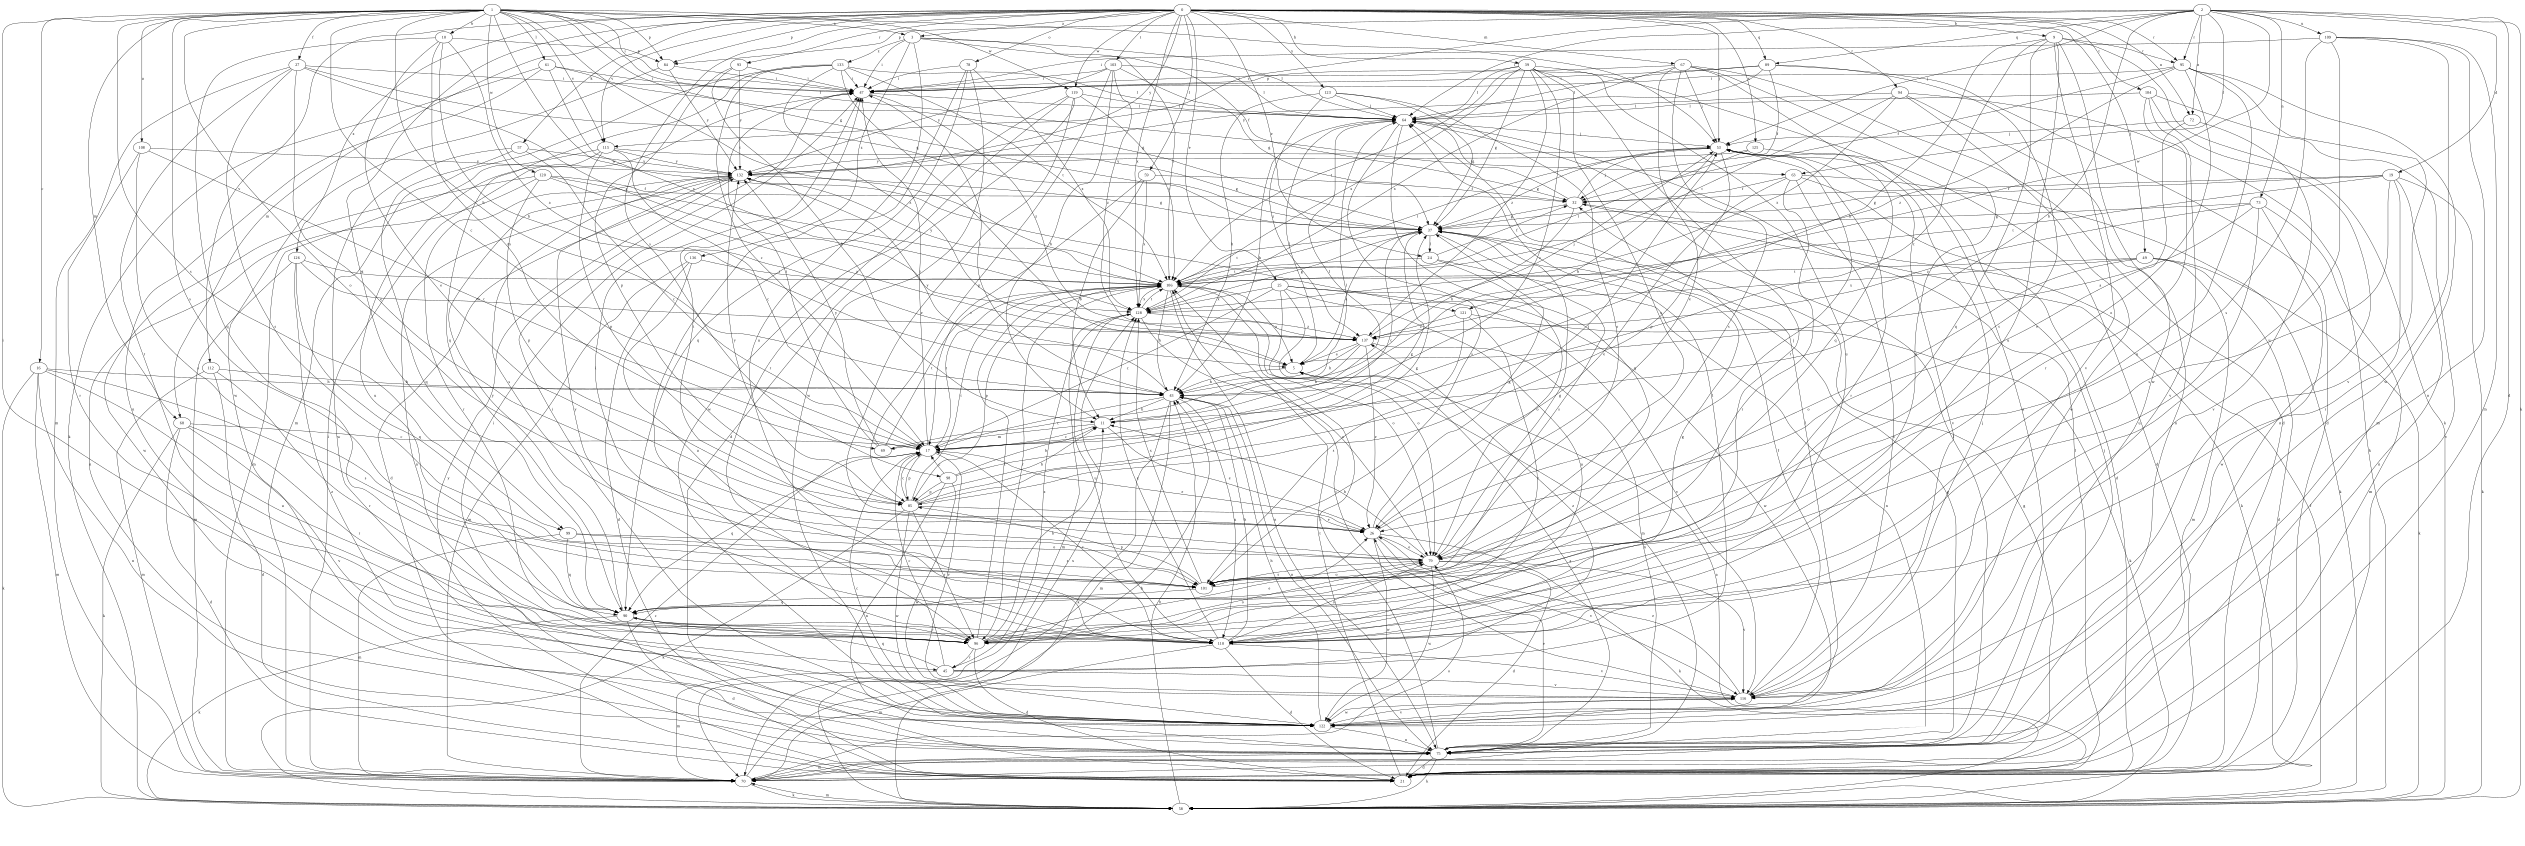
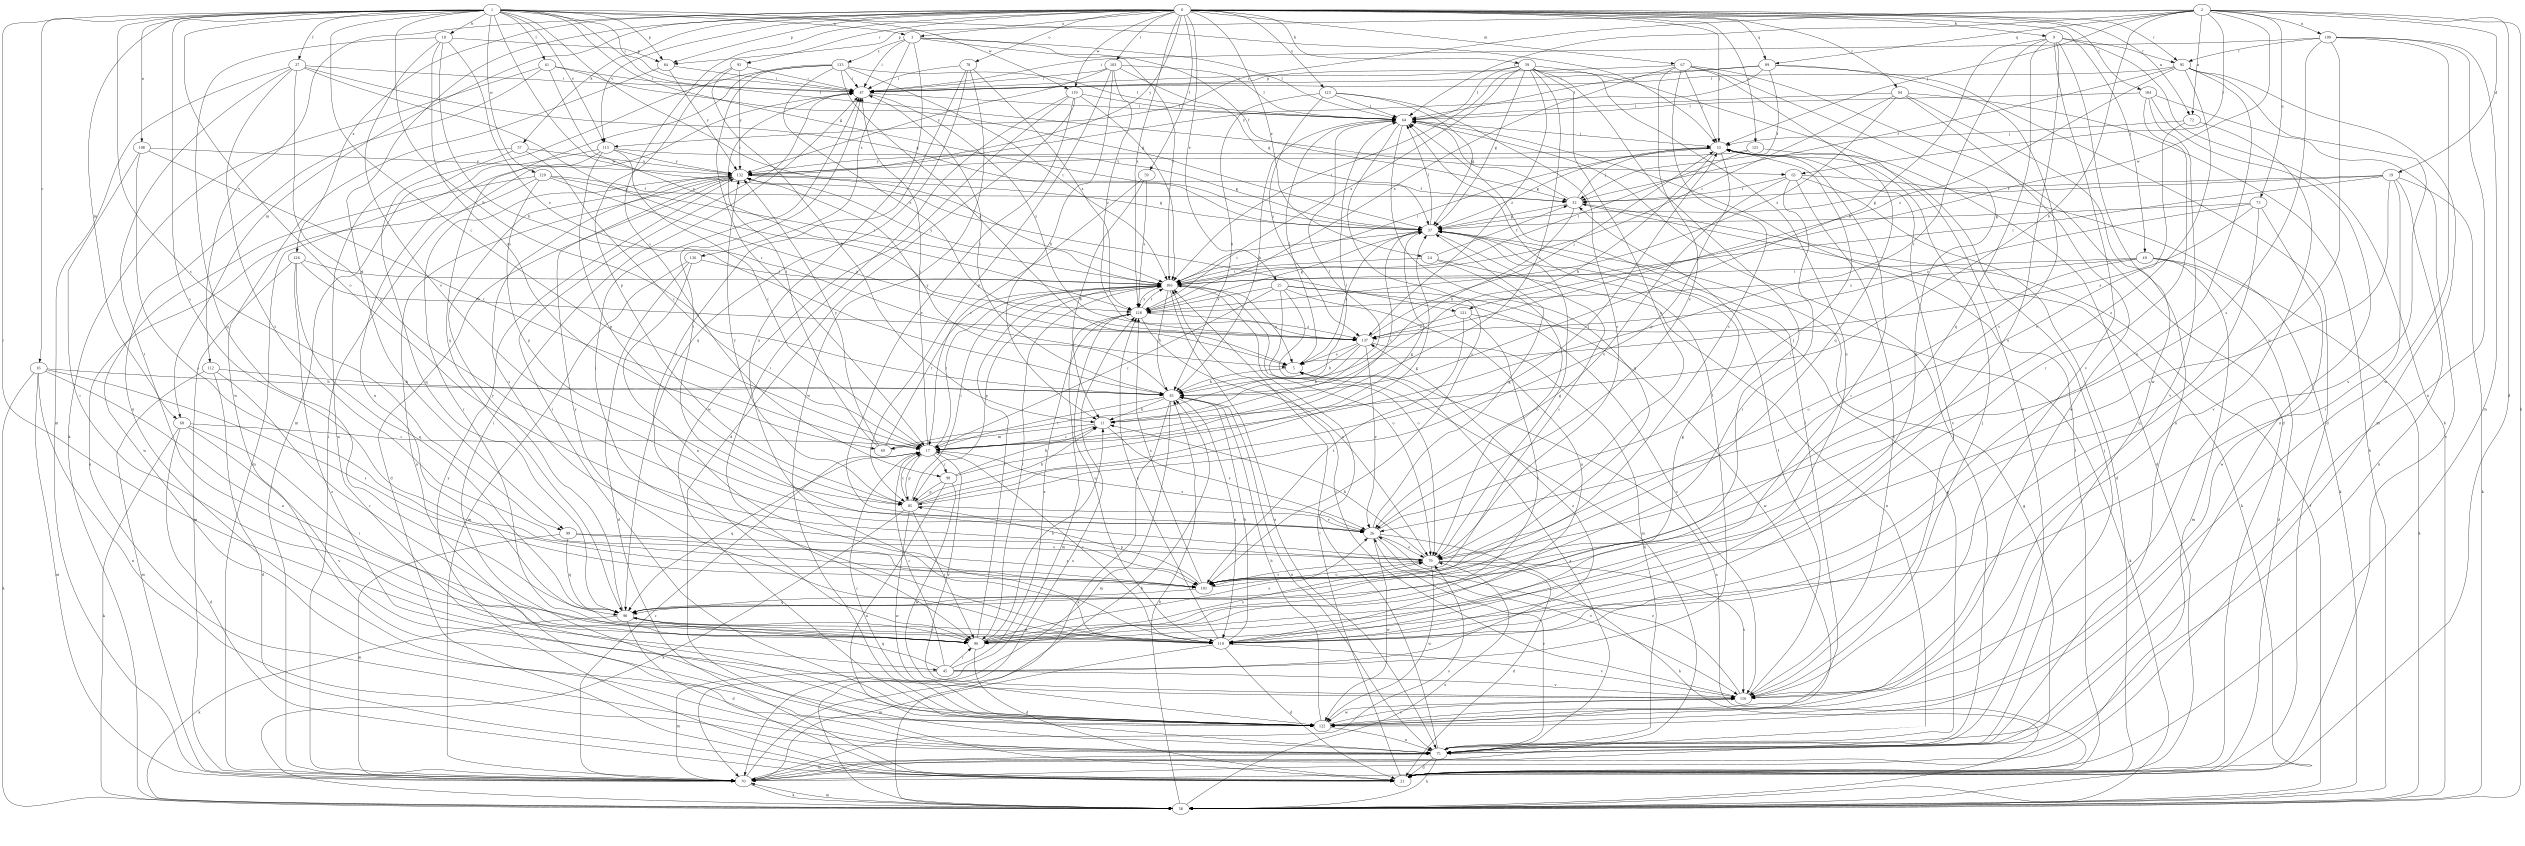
(2192, 36) -> (2255, 46)
(1349, 182) -> (1177, 181)
(1430, 242) -> (1427, 175)
(939, 467) -> (940, 461)
(1310, 609) -> (1392, 716)
(966, 659) -> (960, 658)
(1841, 767) -> none
